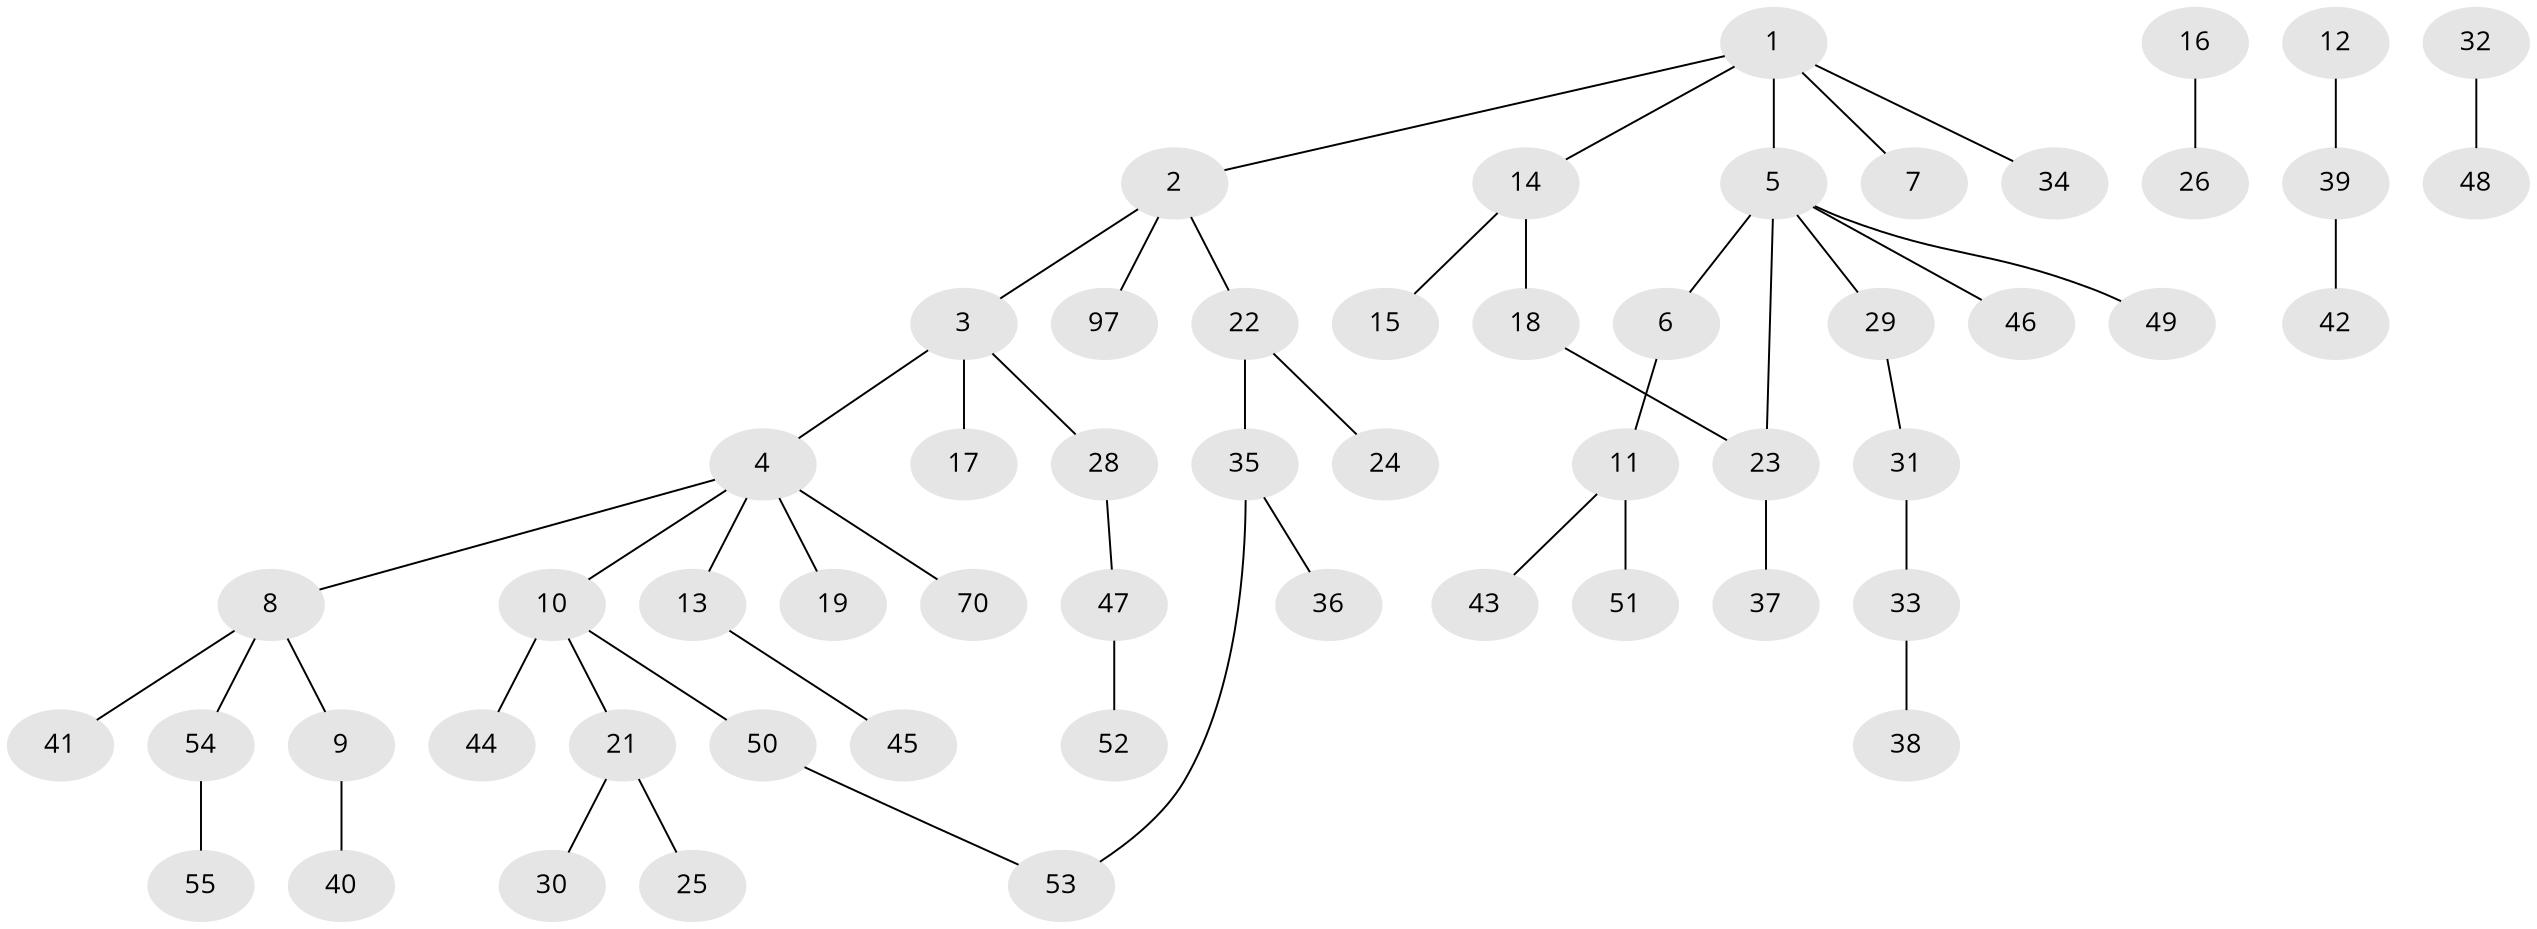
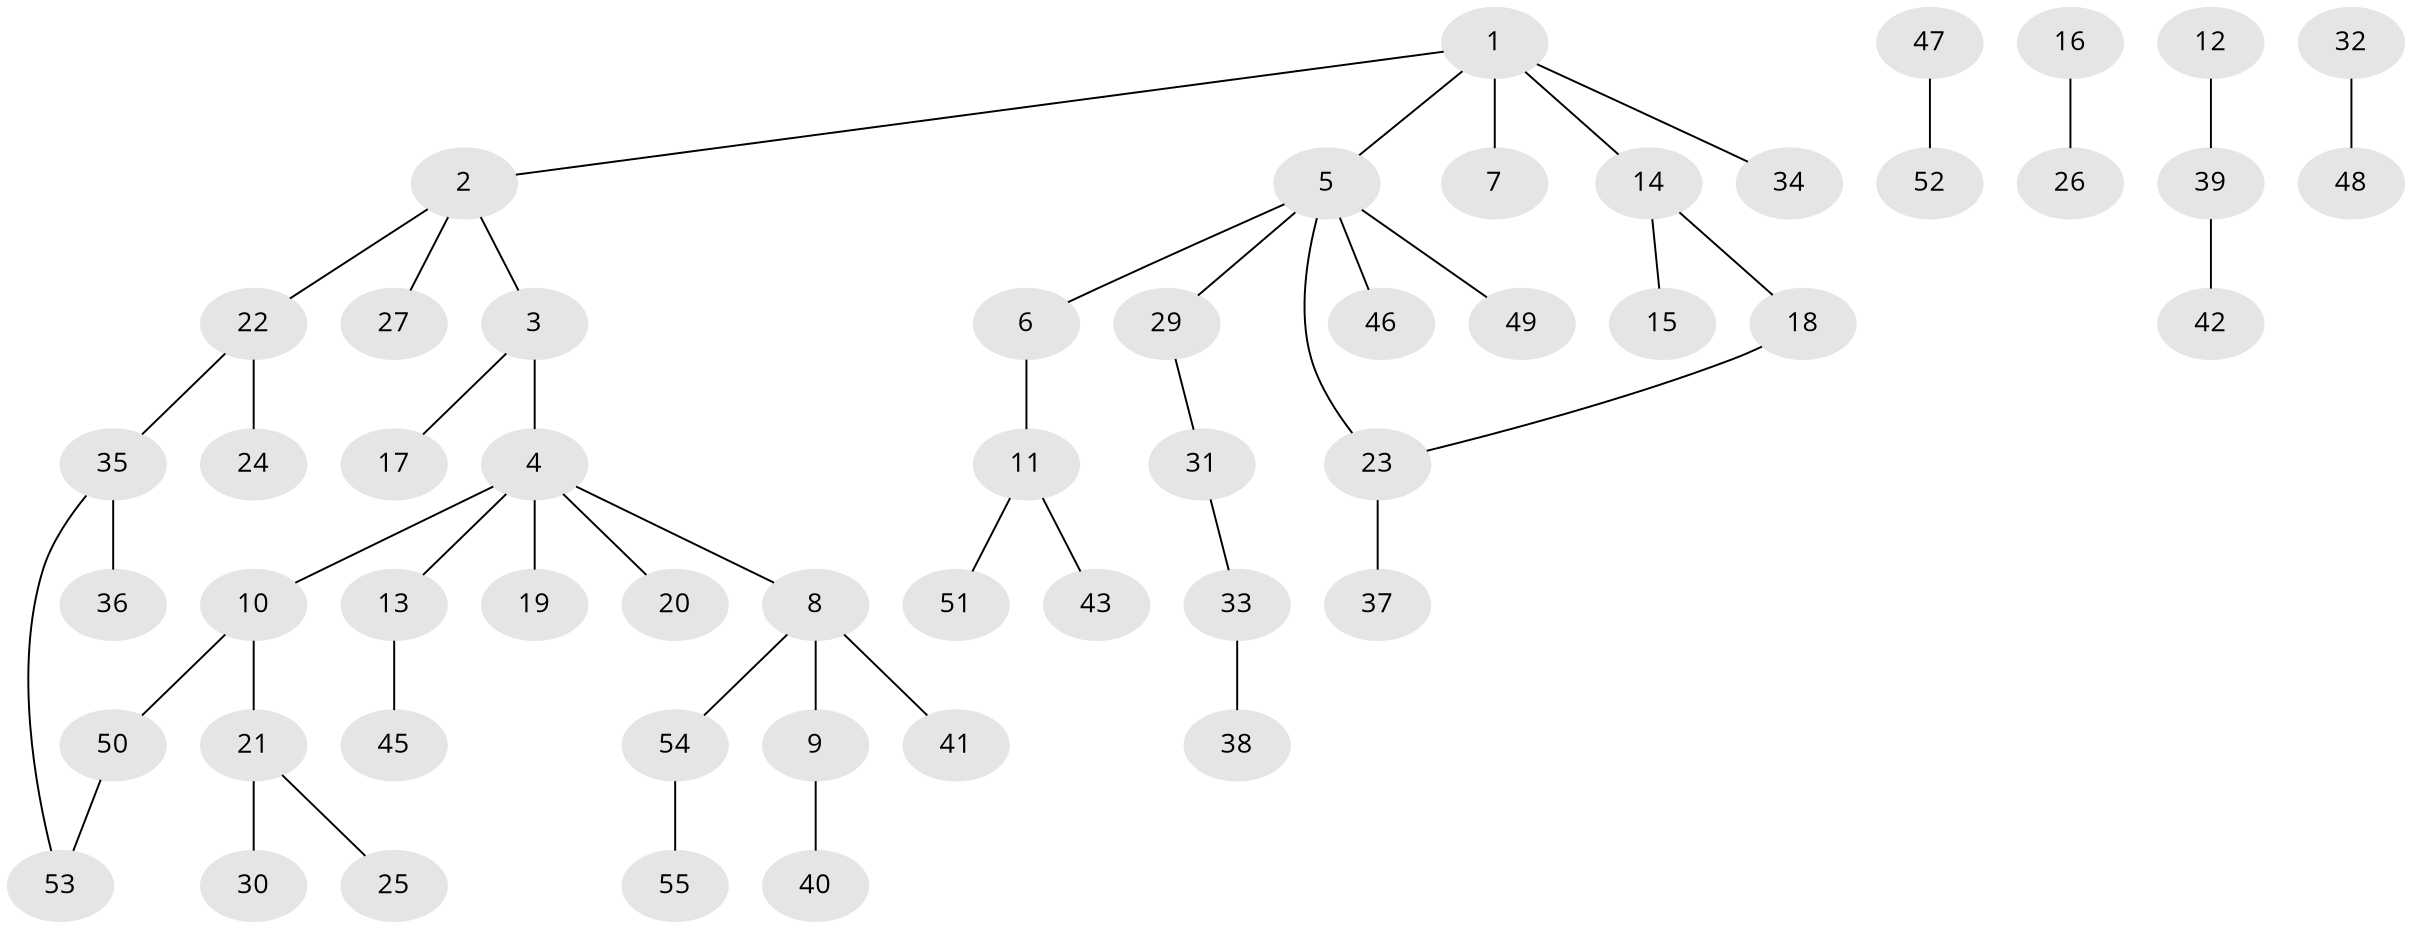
(1104, 324) -> (394, 324)
(1104, 464) -> none
(974, 605) -> (675, 605)
(482, 745) -> none
